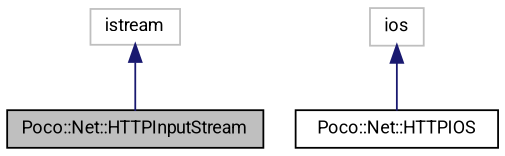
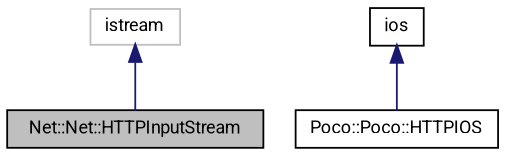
(397, 27) -> (397, 27)
(135, 129) -> (135, 129)
(397, 129) -> (397, 129)
